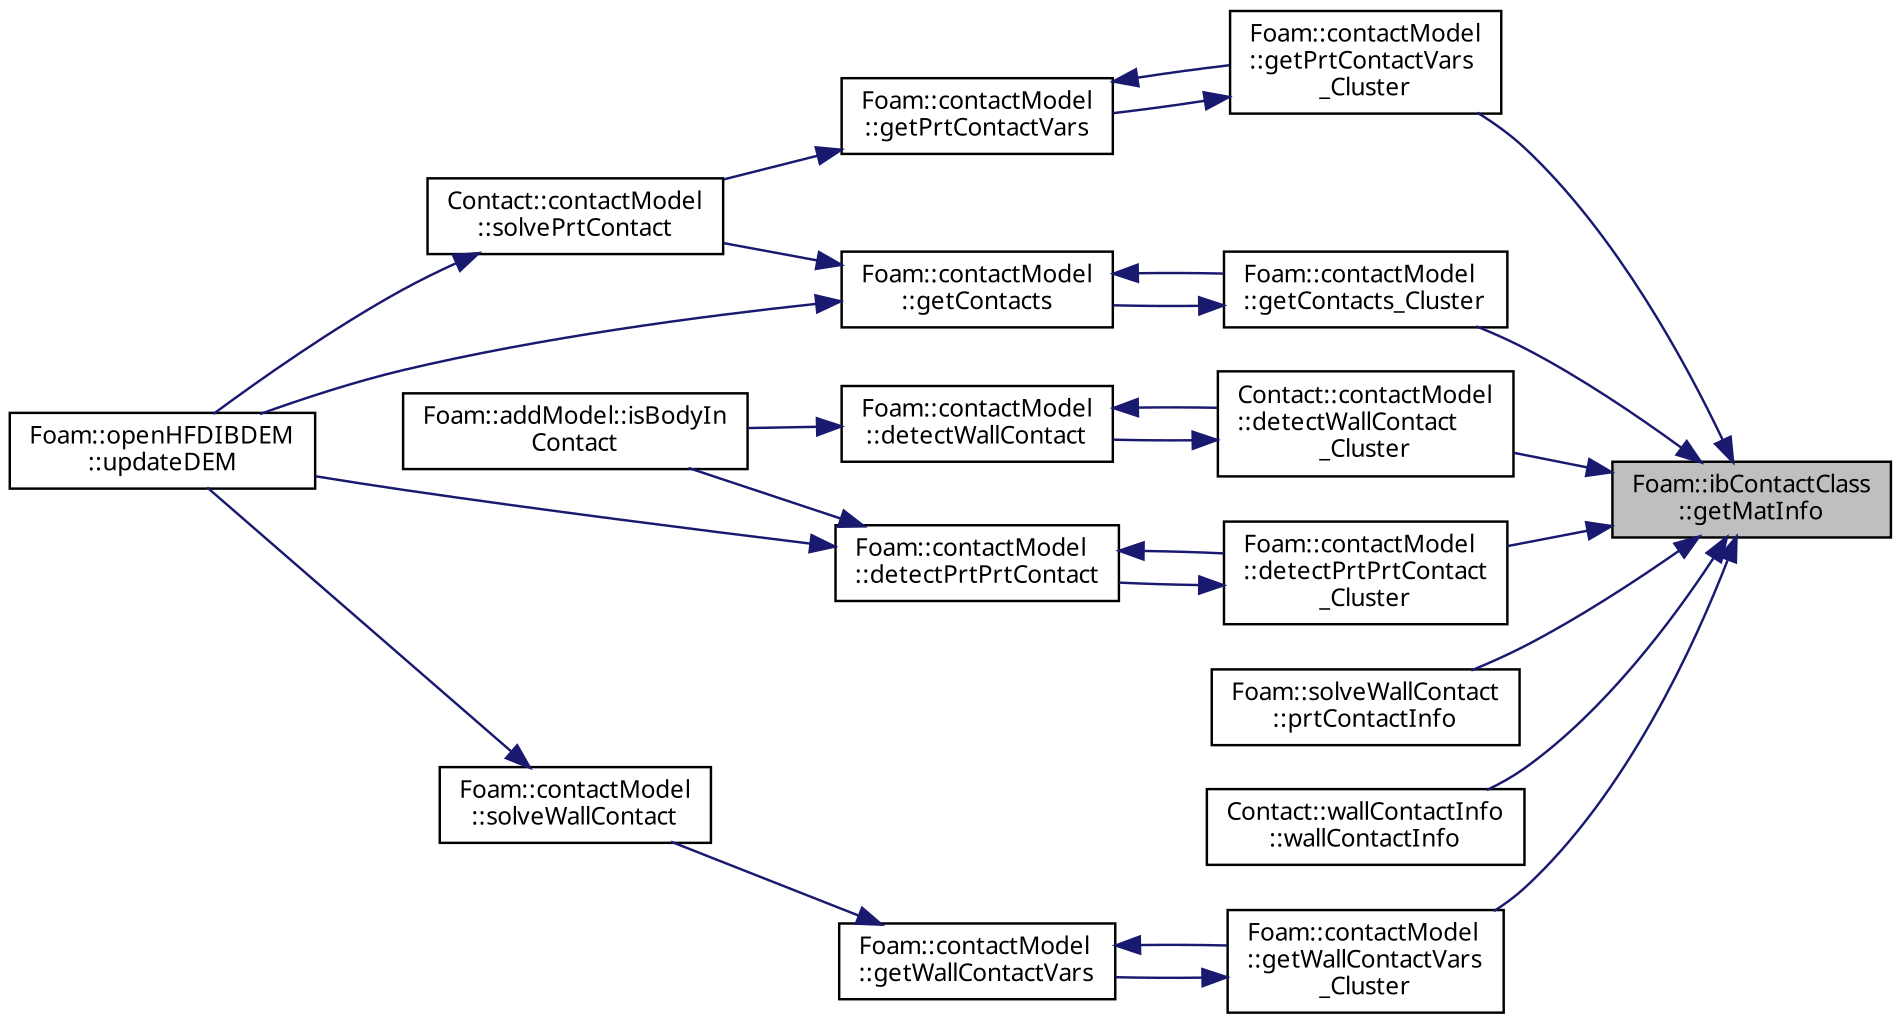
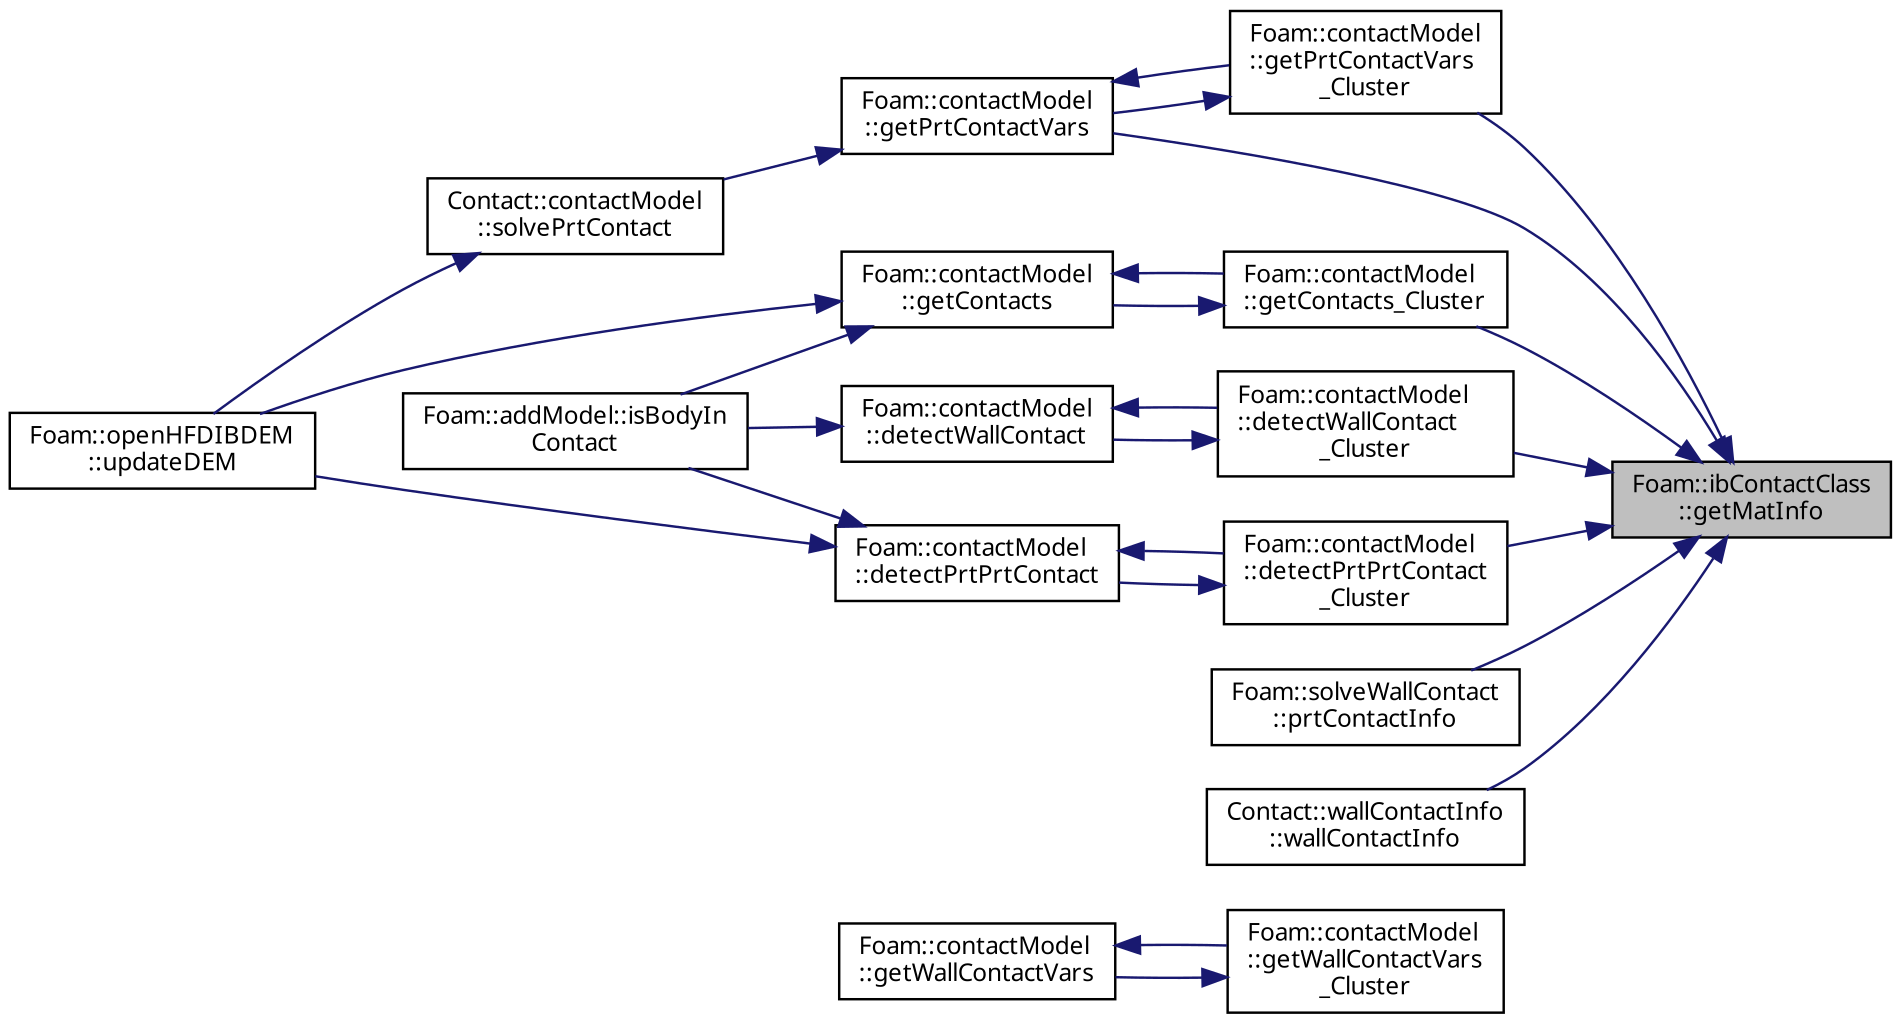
(770, 252) -> (764, 365)
(1366, 424) -> (1366, 424)
(1633, 752) -> (1462, 203)
(575, 805) -> none
